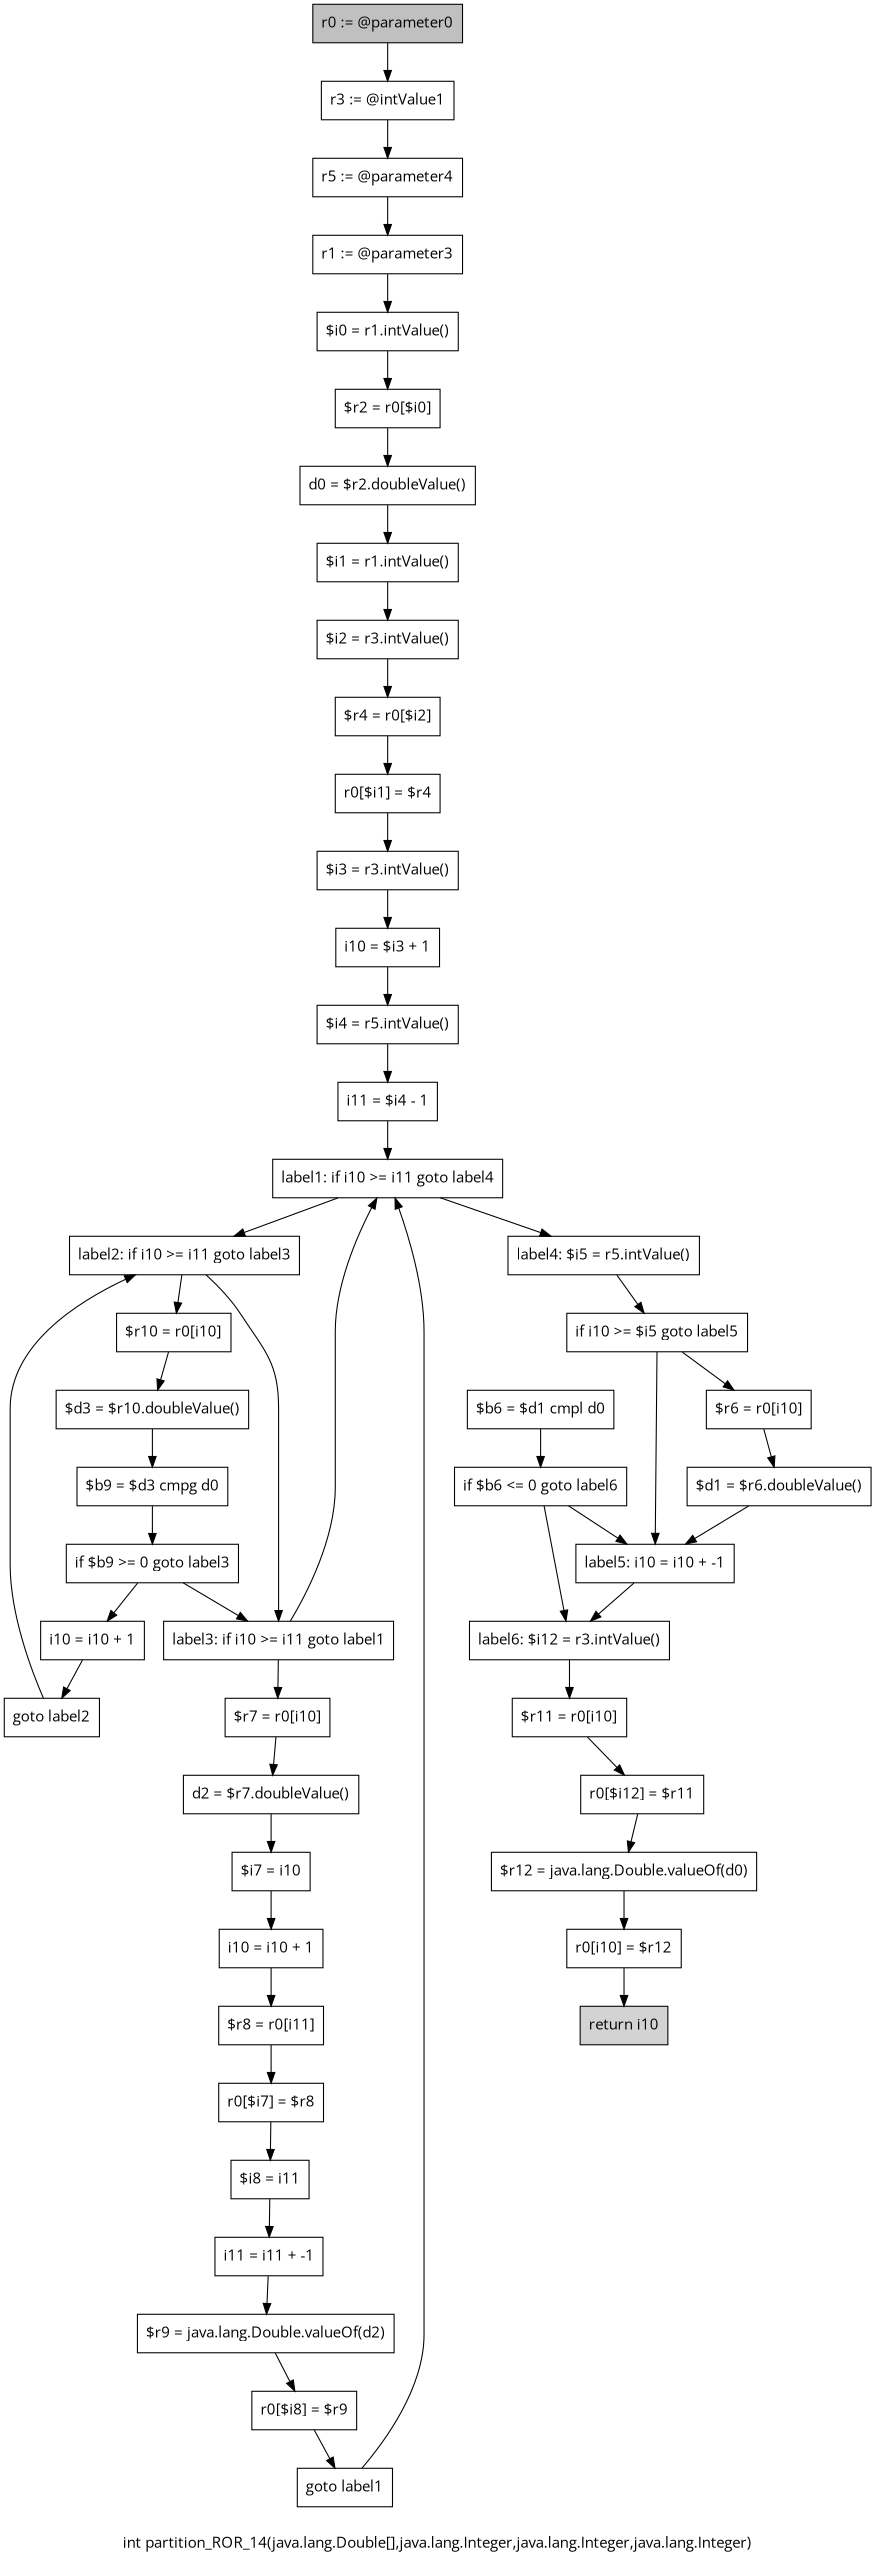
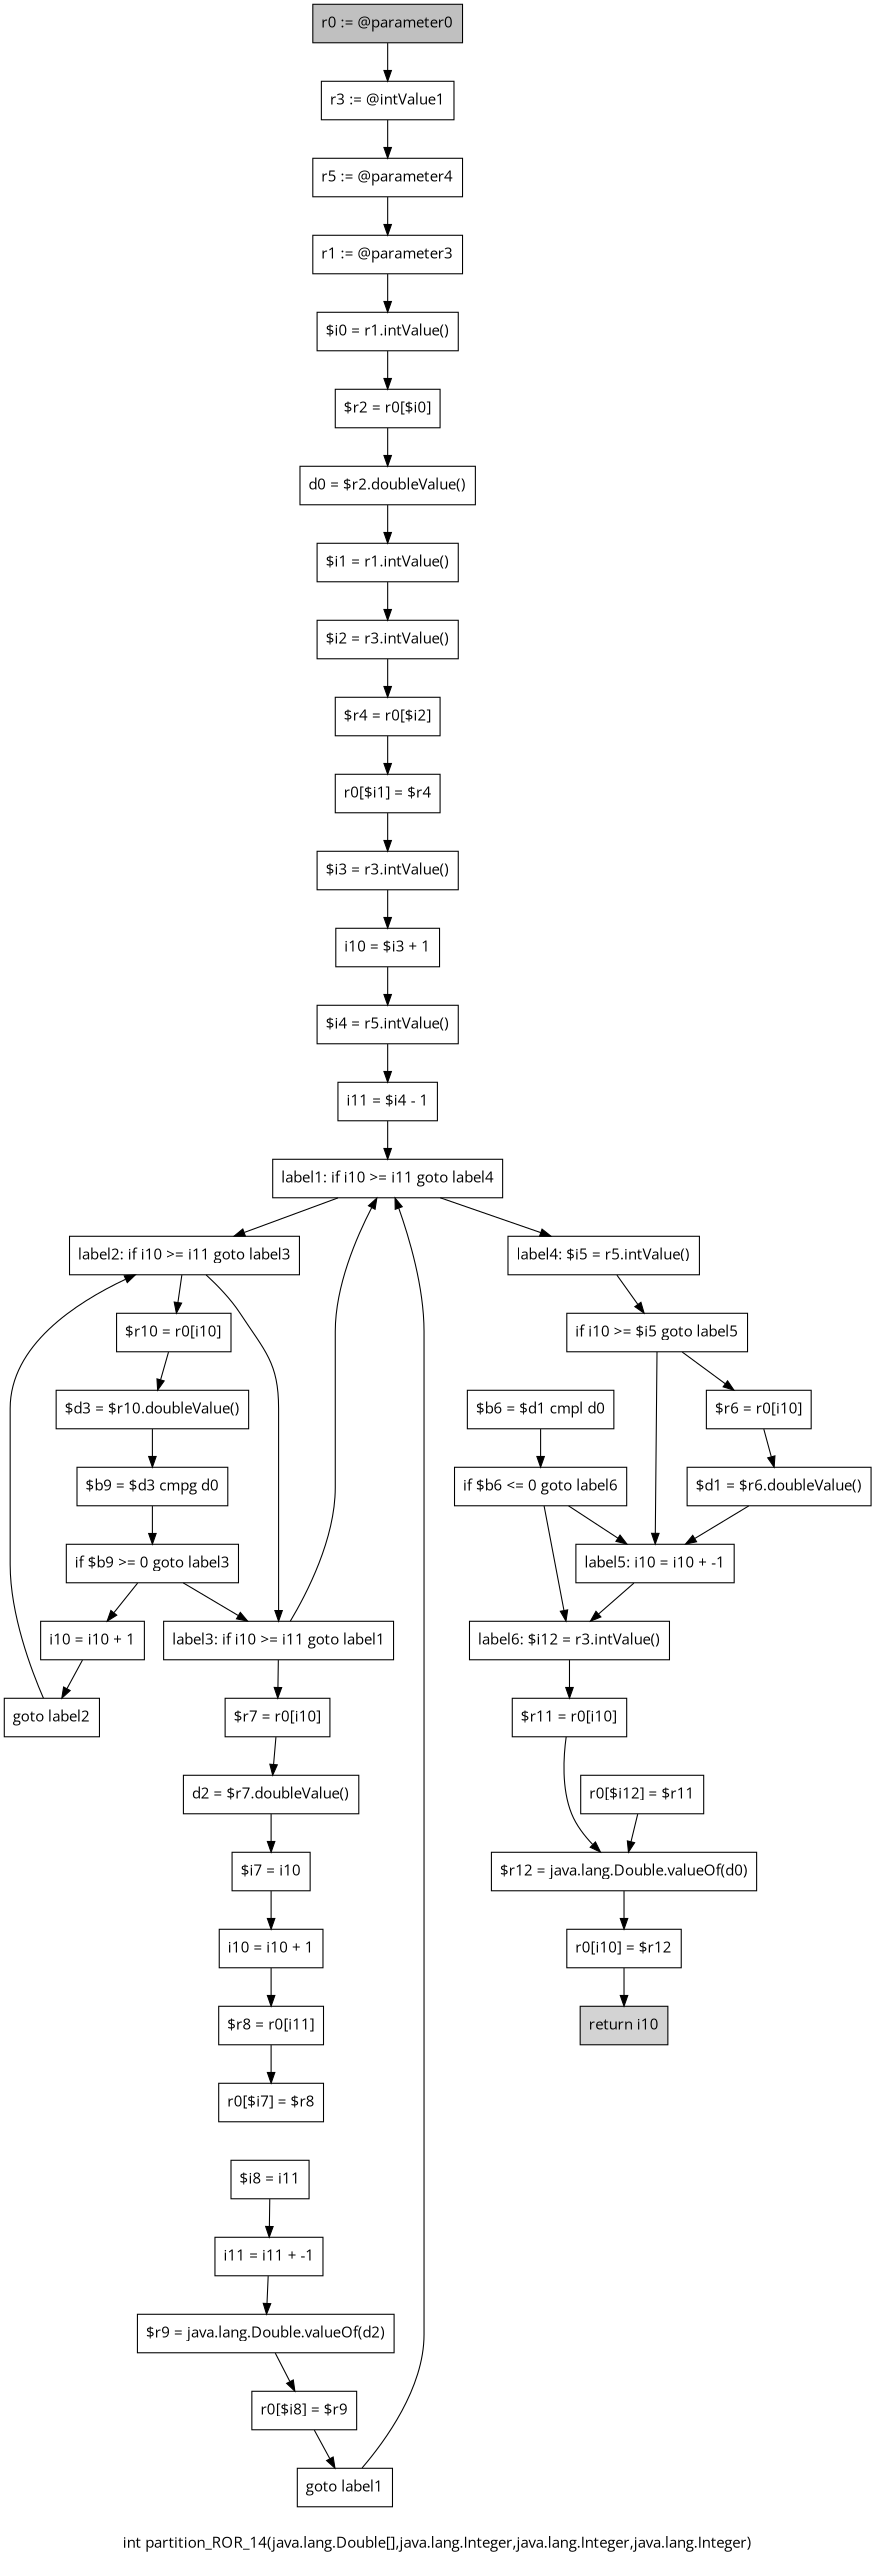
(602, 1752) -> (566, 1794)
(271, 2136) -> none
